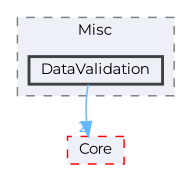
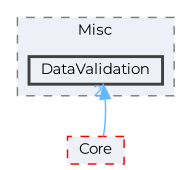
(86, 105) -> (105, 118)
